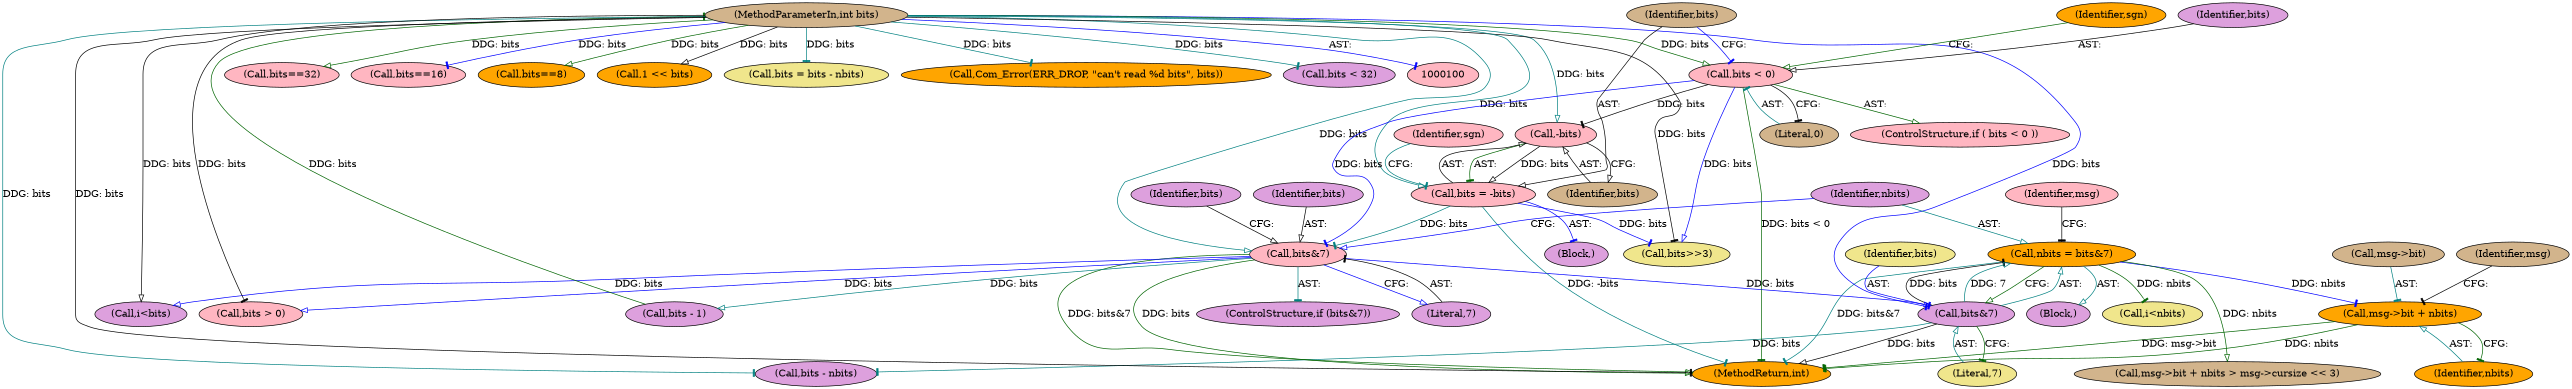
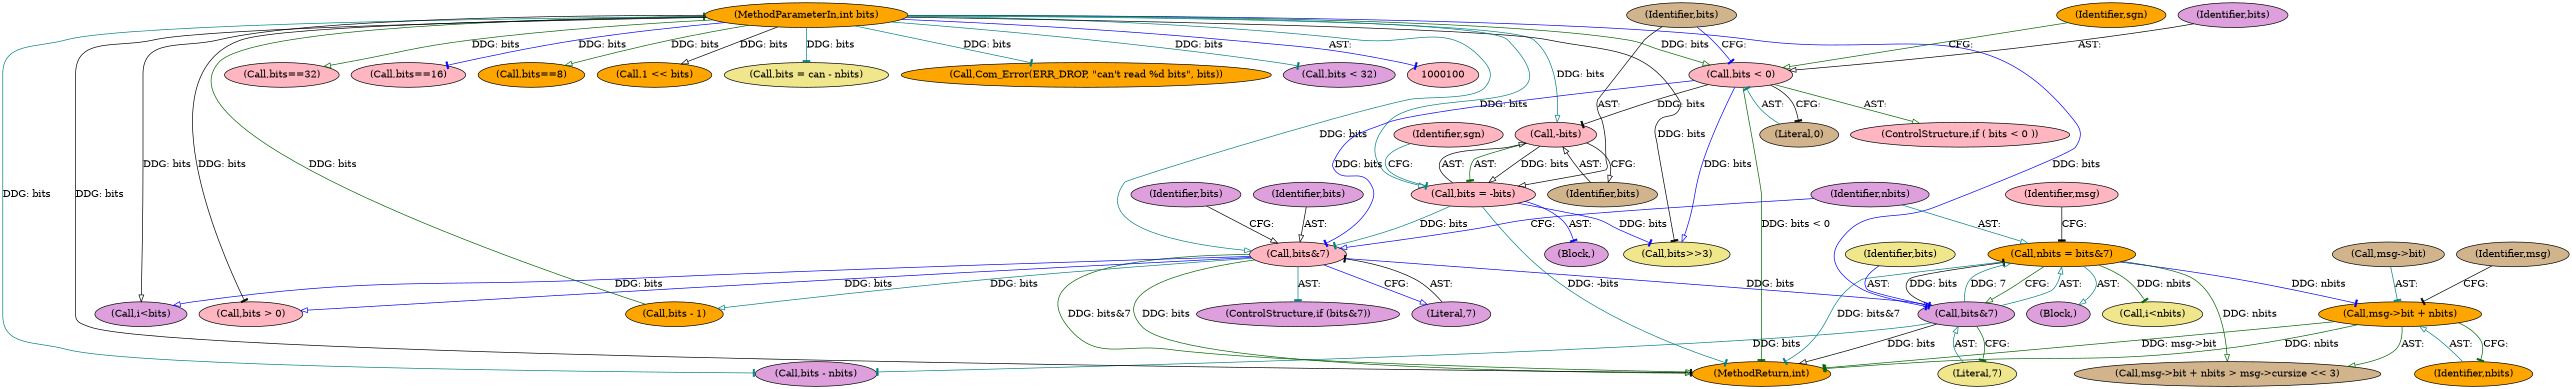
(806, 15) -> (806, 15)
(806, 75) -> (806, 75)
(674, 314) -> (674, 314)
none -> (2388, 355)
